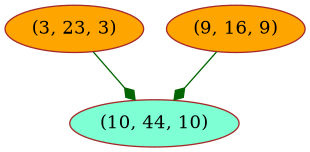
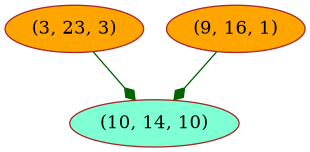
(236, 29) -> (236, 29)
(154, 123) -> (154, 123)
